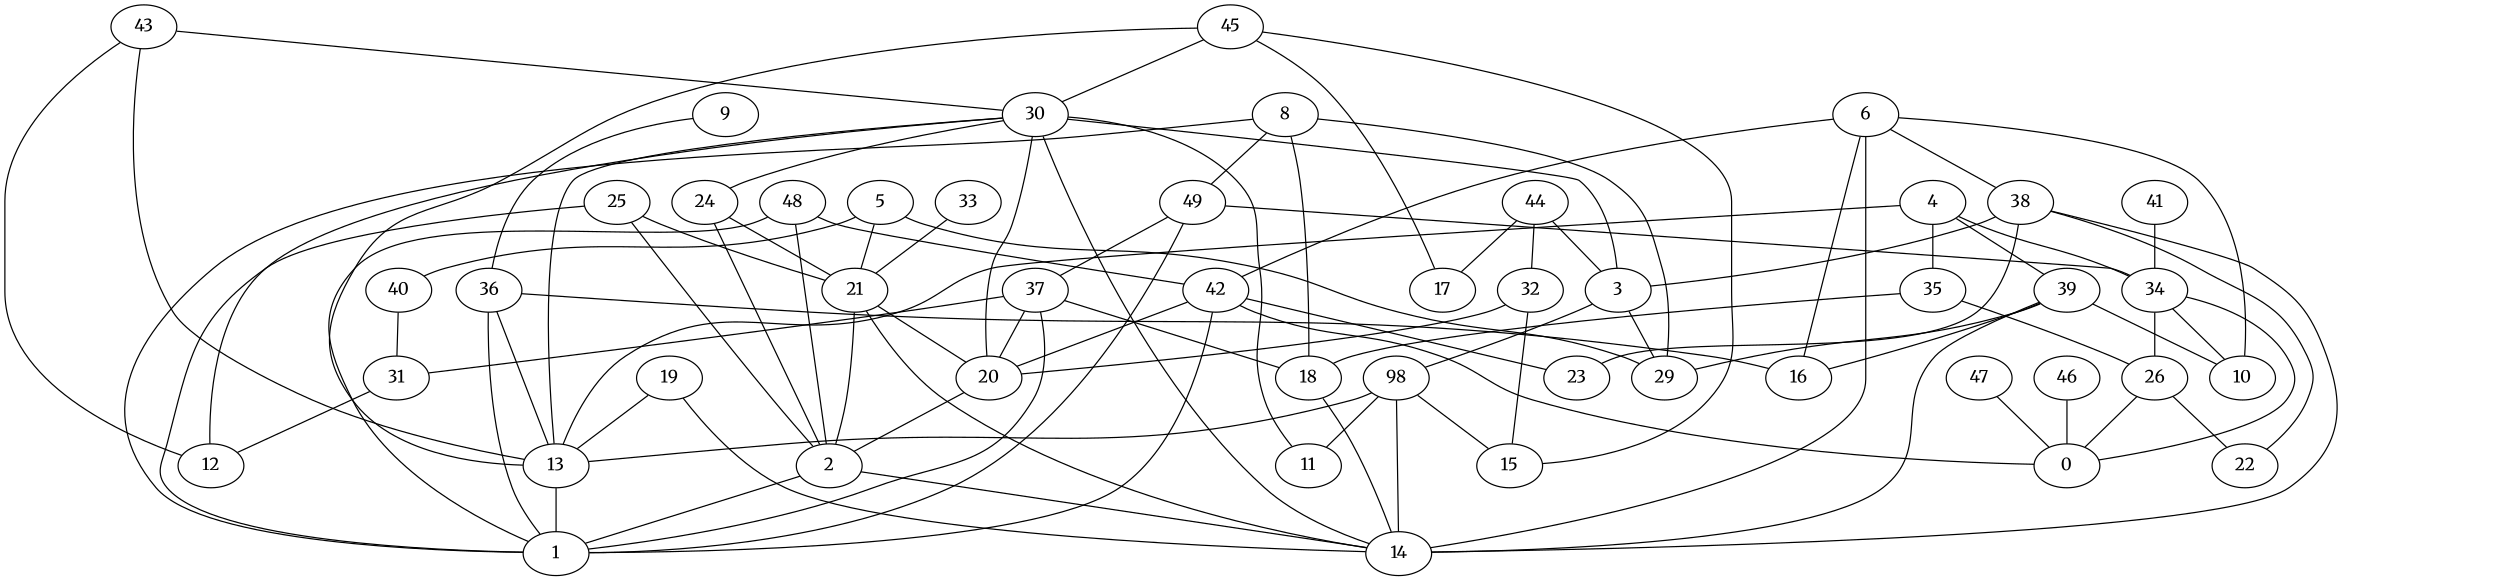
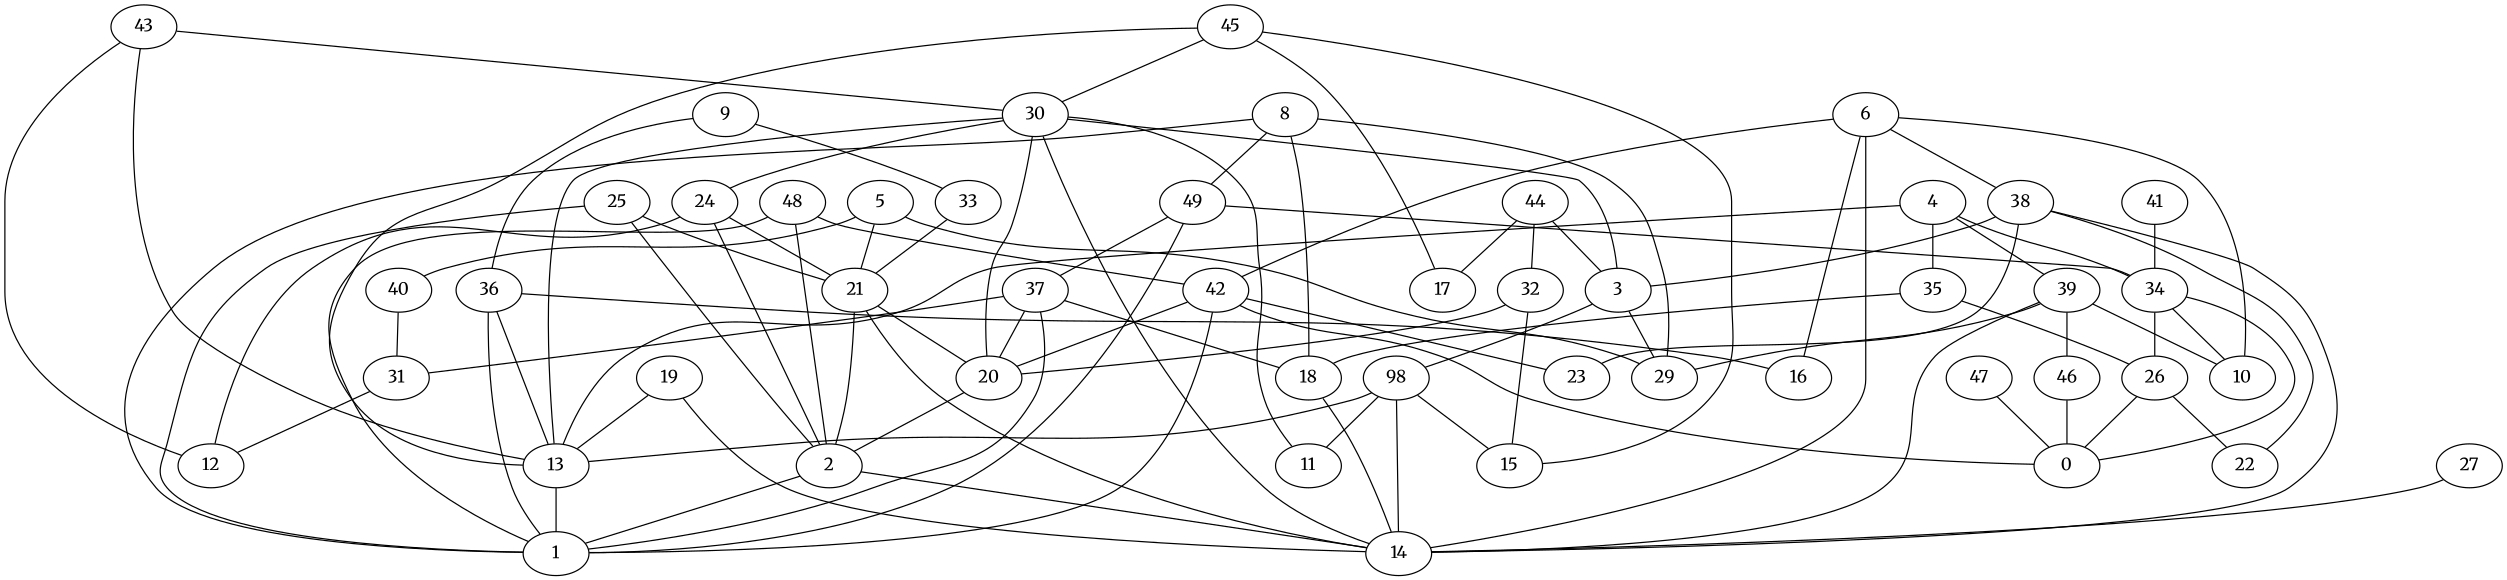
none -> (859, 157)
(417, 203) -> (350, 247)
(1935, 339) -> (2067, 330)
none -> (2469, 466)
